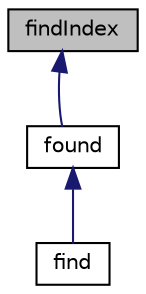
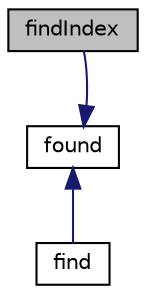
(59, 99) -> (87, 78)
